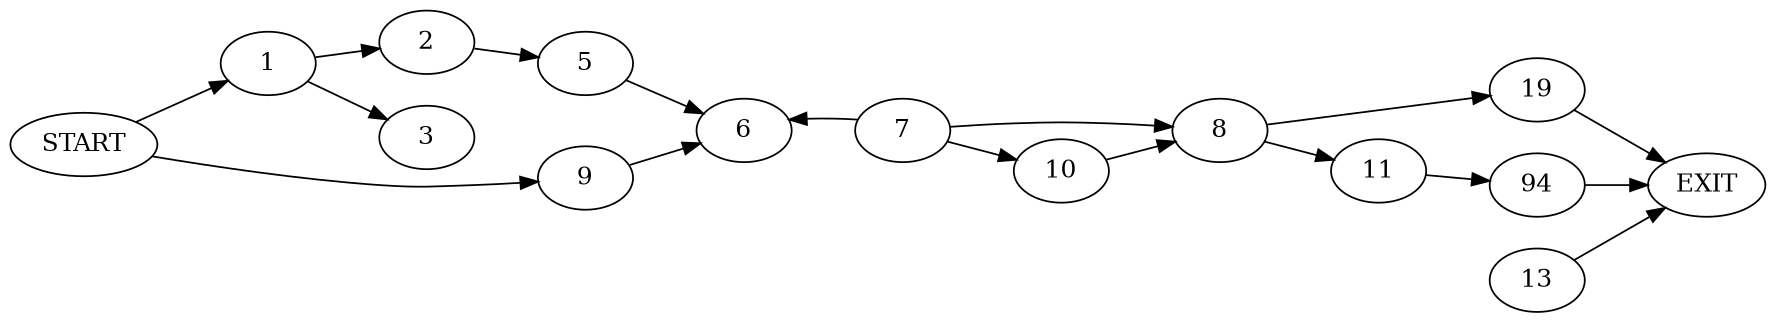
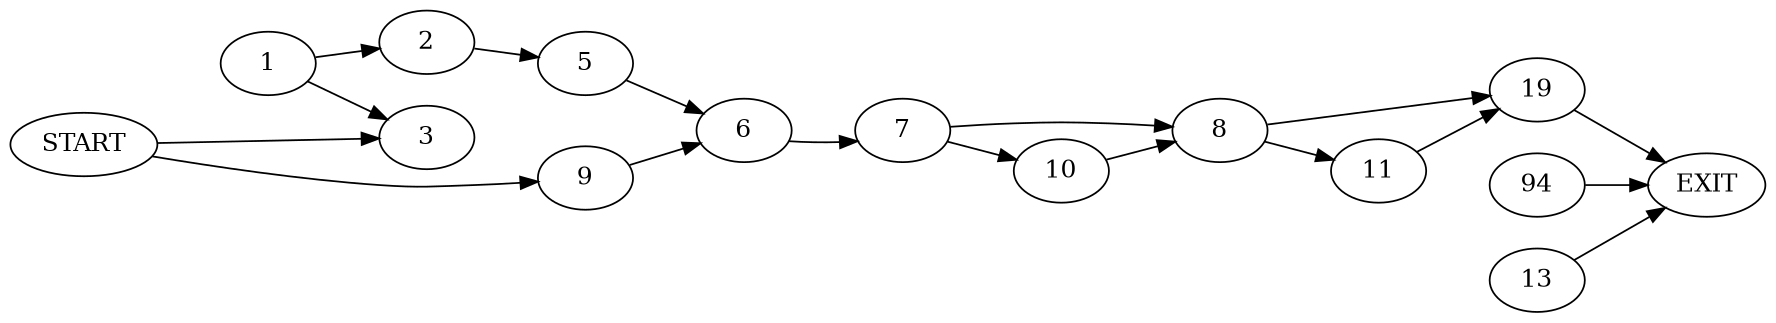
(174, 105) -> (260, 141)
(832, 119) -> (814, 142)
(1449, 177) -> (1450, 135)
